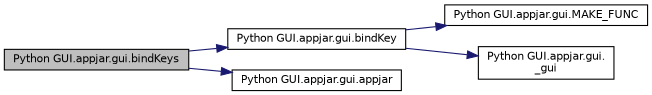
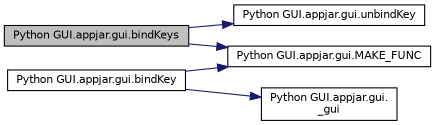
(203, 50) -> (203, 45)
(317, 80) -> (329, 15)
